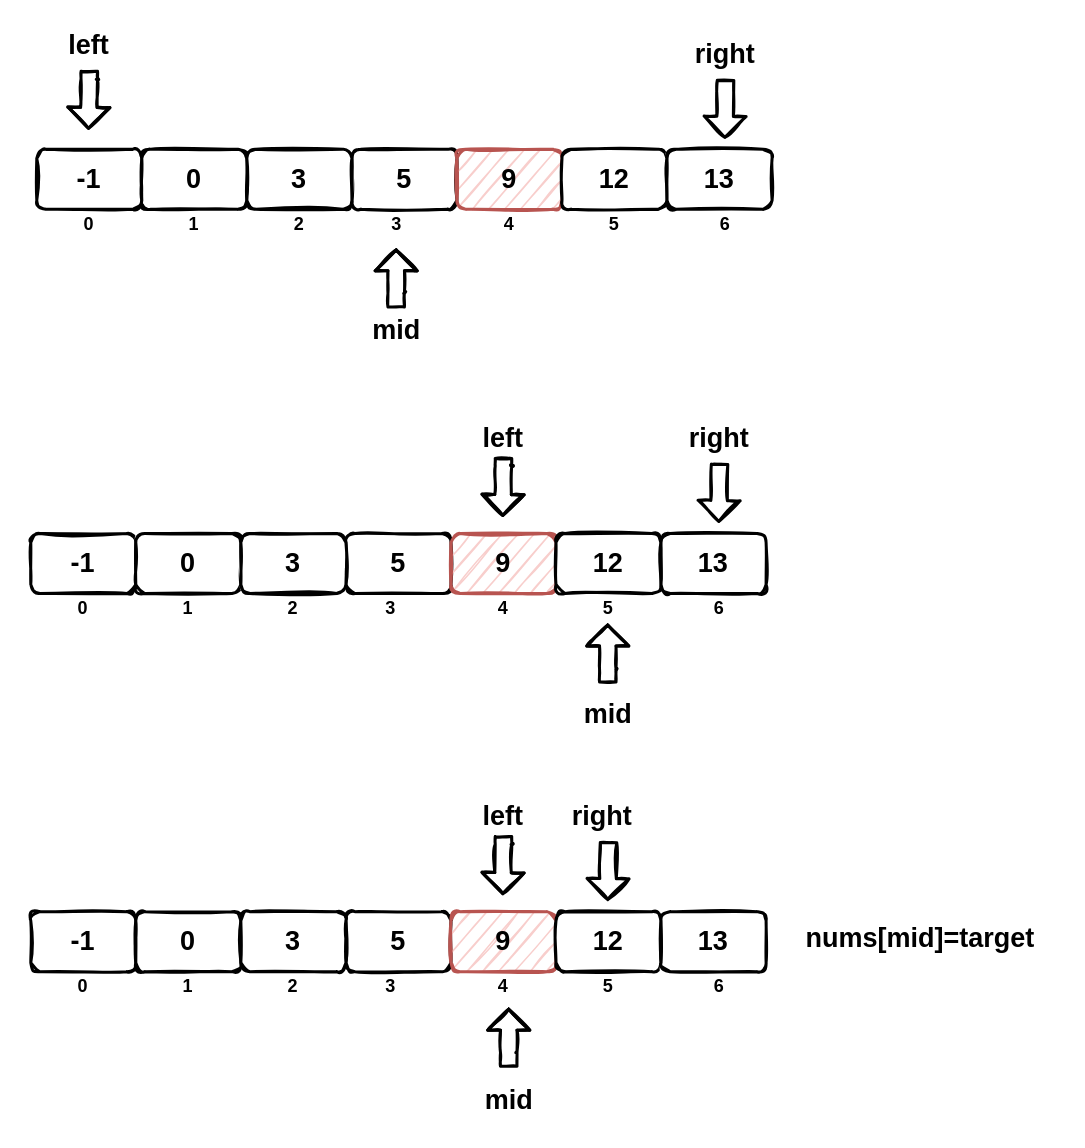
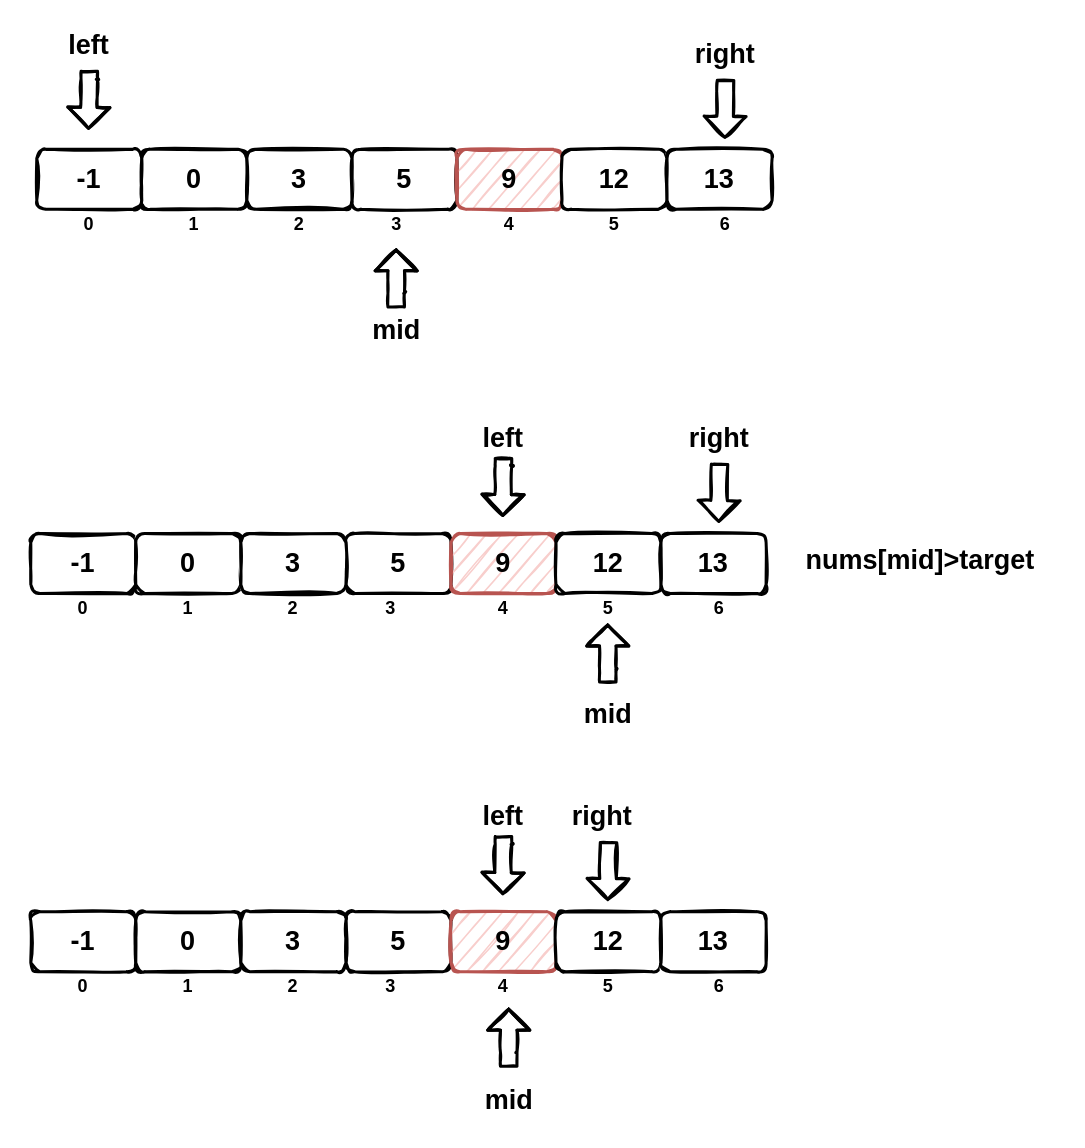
none -> (920, 560)
(920, 938) -> none
